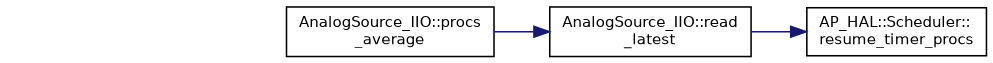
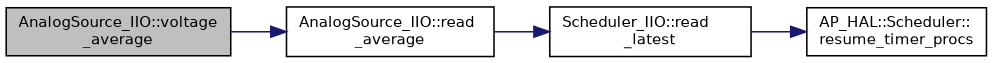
none -> (118, 32)
(390, 32) -> (390, 32)
(650, 32) -> (650, 32)
